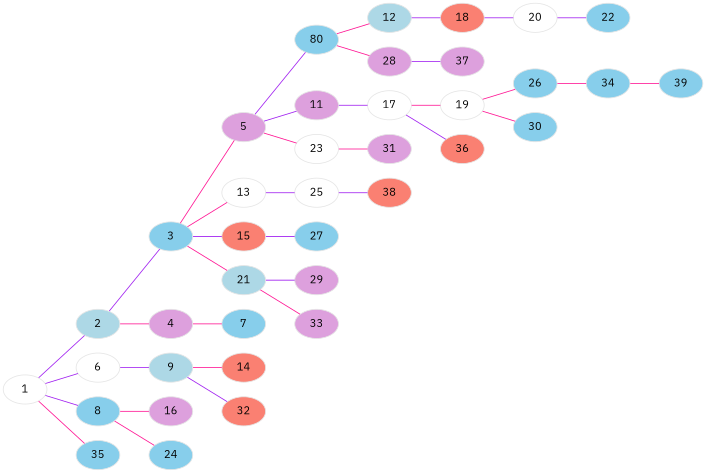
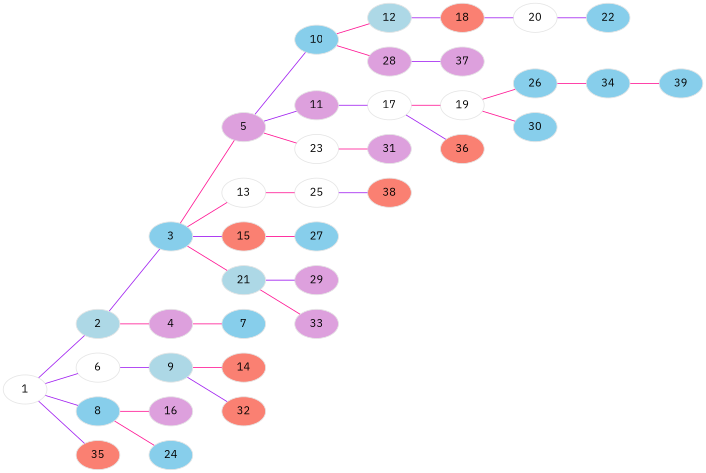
(317, 40) -> (317, 40)
(280, 193) -> (280, 193)
(280, 236) -> (280, 236)
(62, 422) -> (62, 422)
(98, 455) -> (98, 455)
